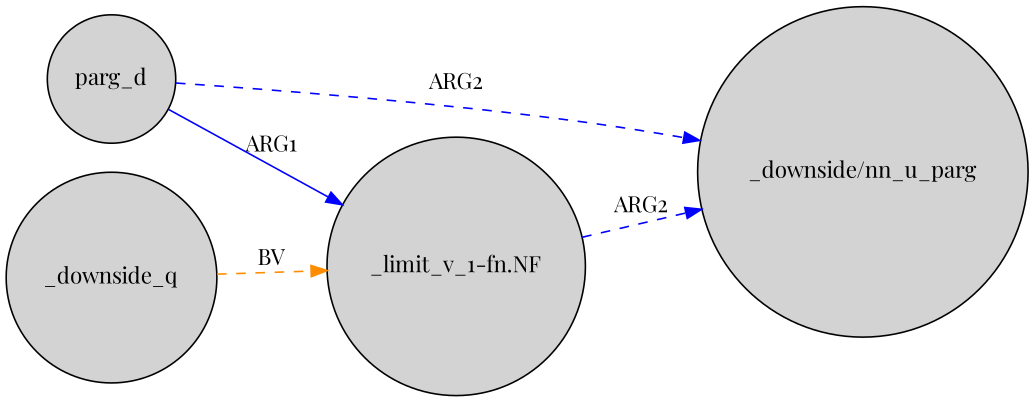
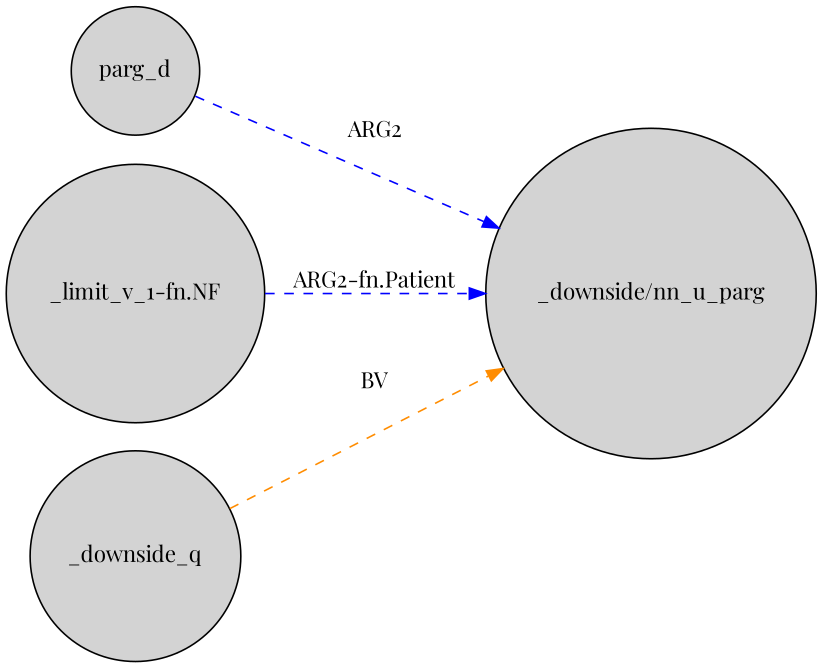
(248, 153) -> none
(641, 206) -> (375, 282)
(264, 273) -> (359, 442)
